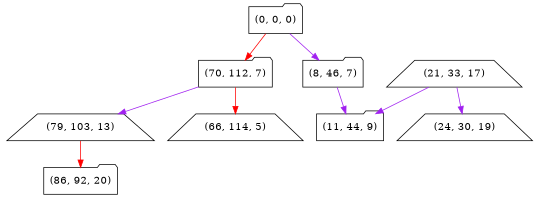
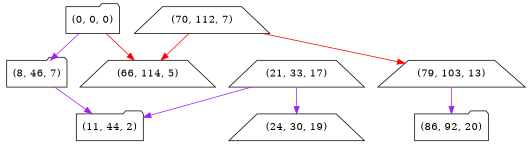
(258, 44) -> (118, 44)
(235, 74) -> (202, 20)
(162, 99) -> (330, 48)
(350, 127) -> (110, 127)
(81, 150) -> (452, 97)
